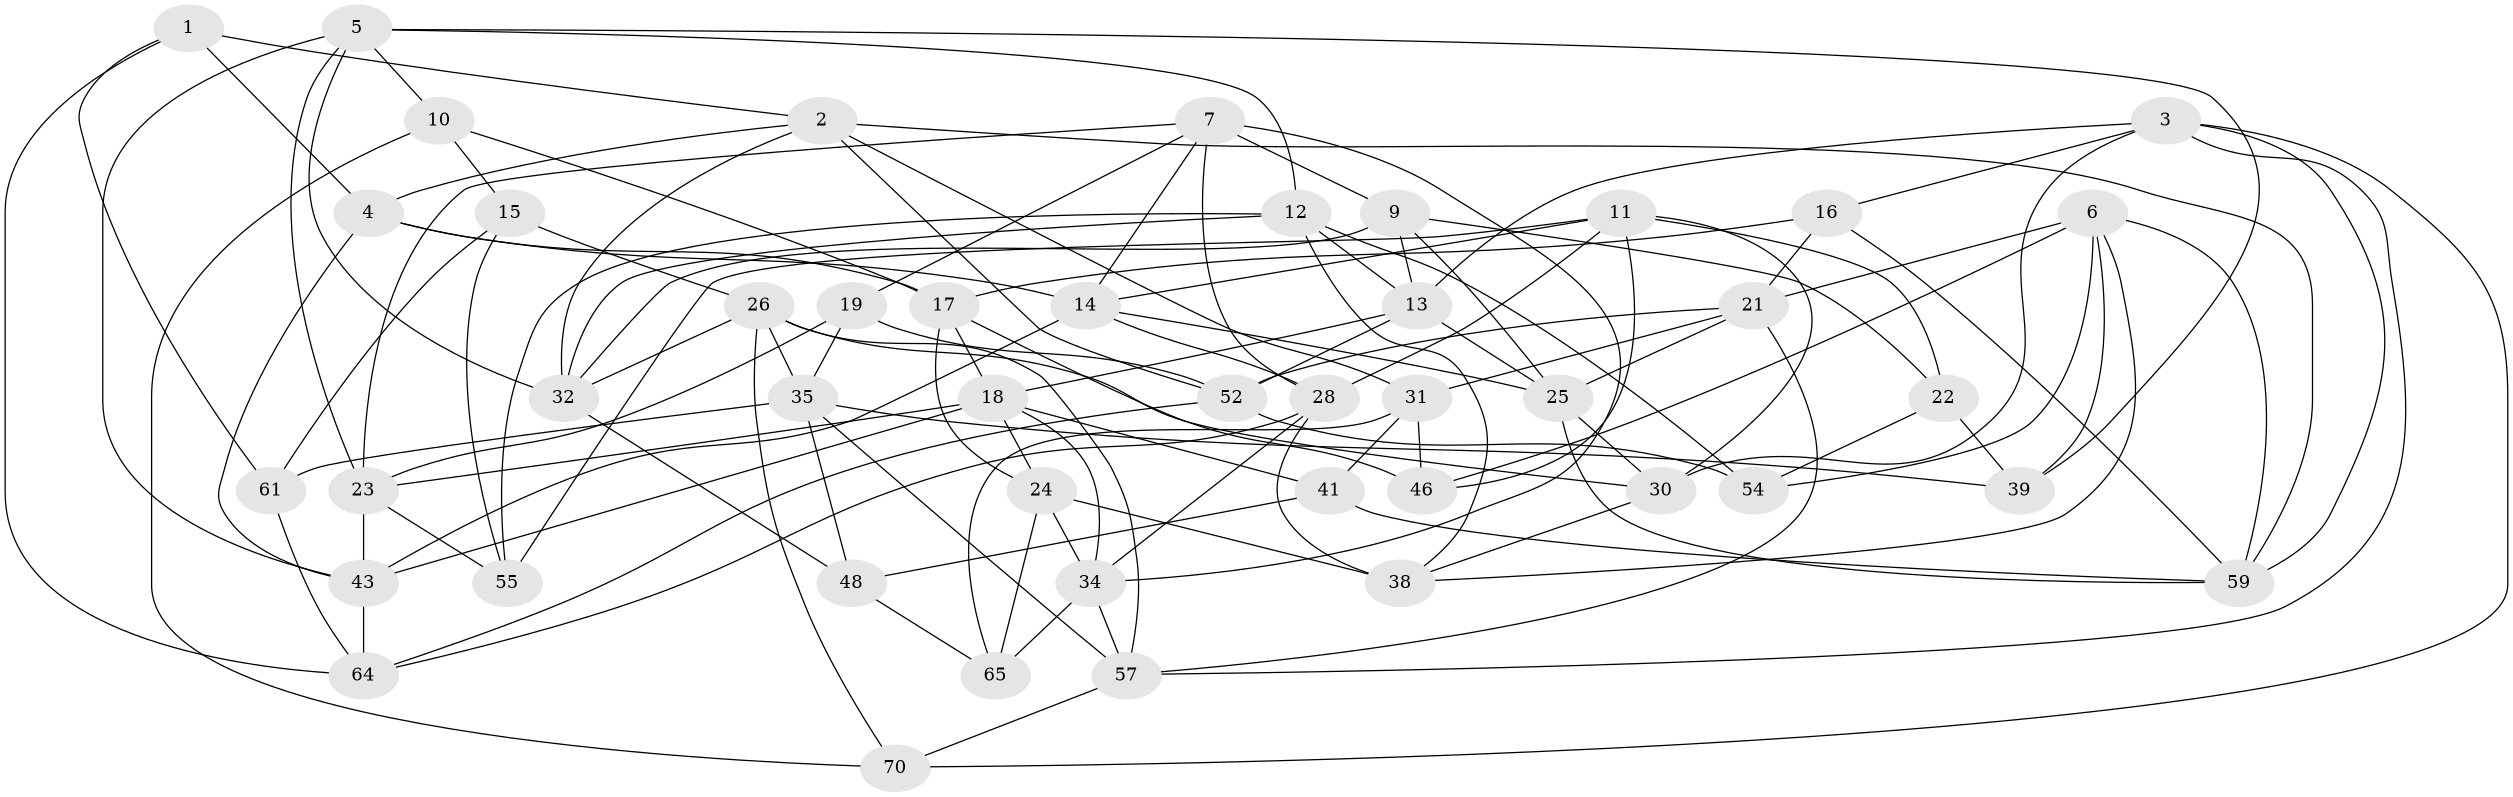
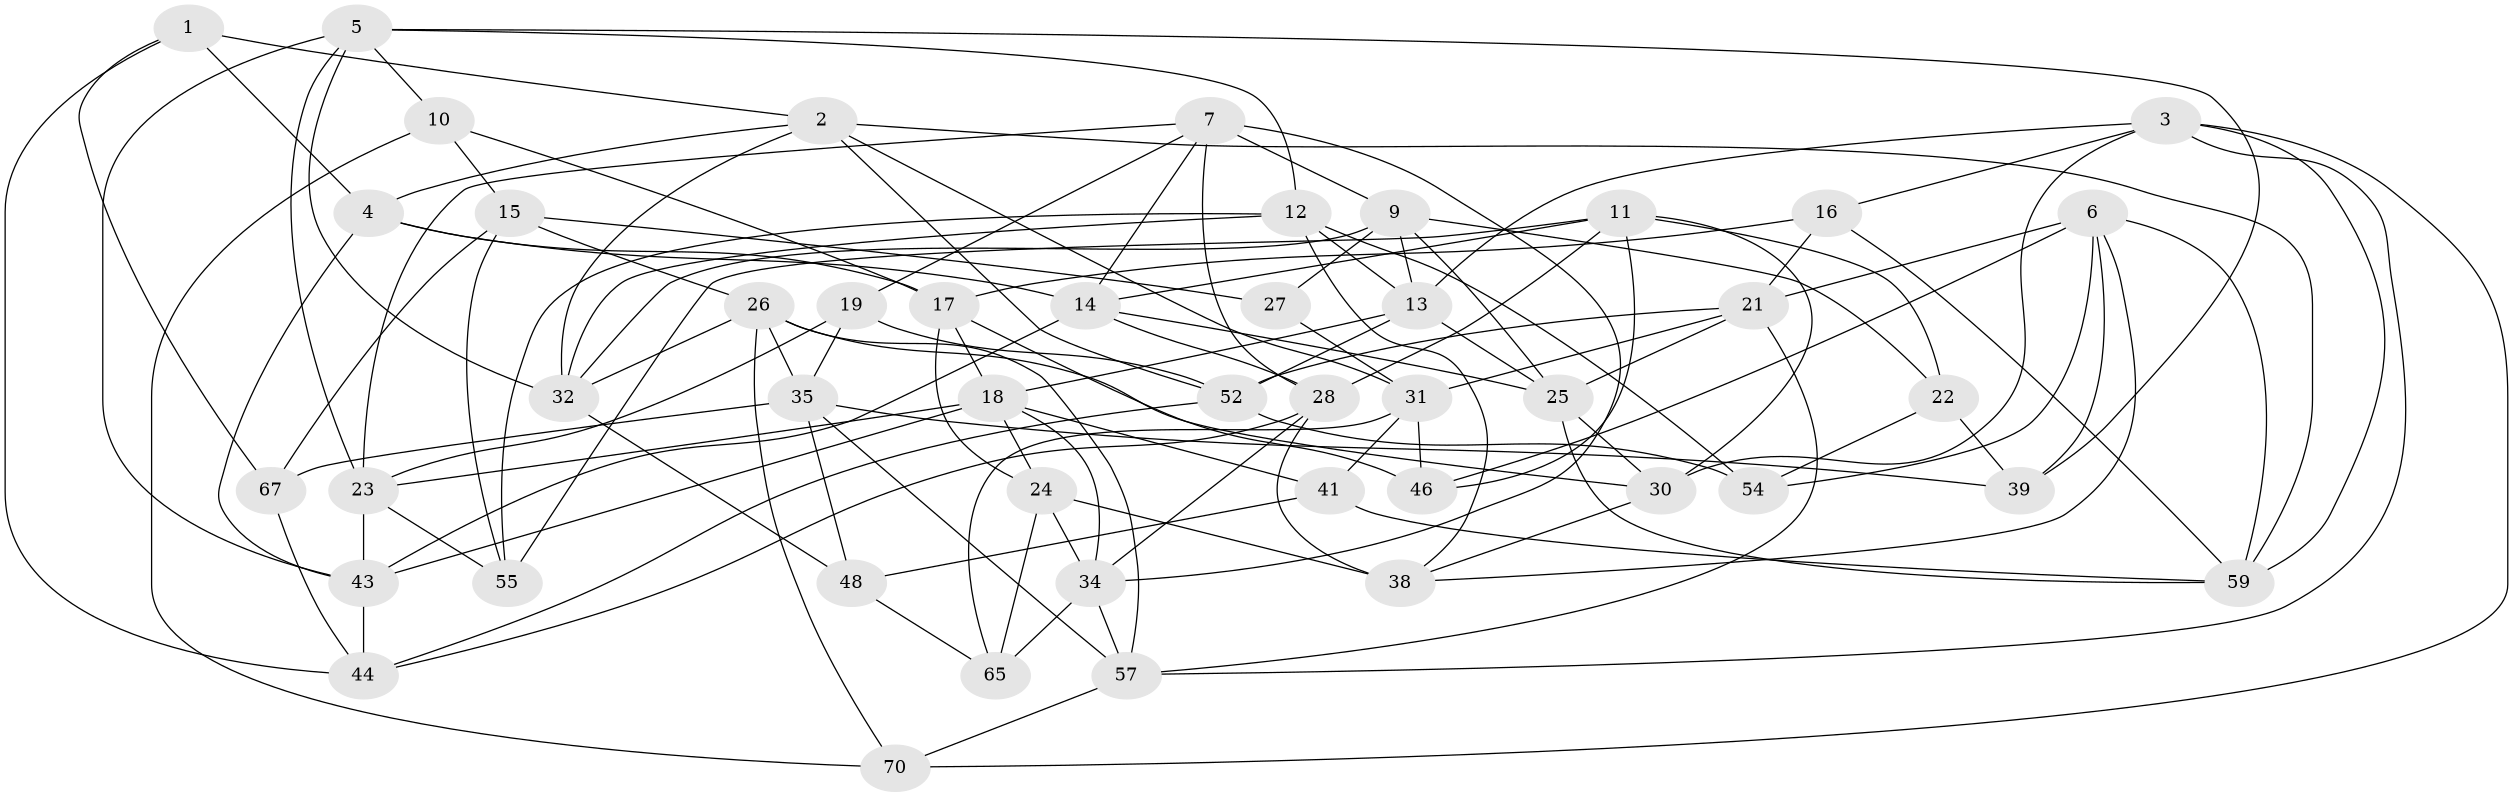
none -> (1276, 306)
(271, 491) -> (271, 491)
(364, 676) -> (364, 676)
